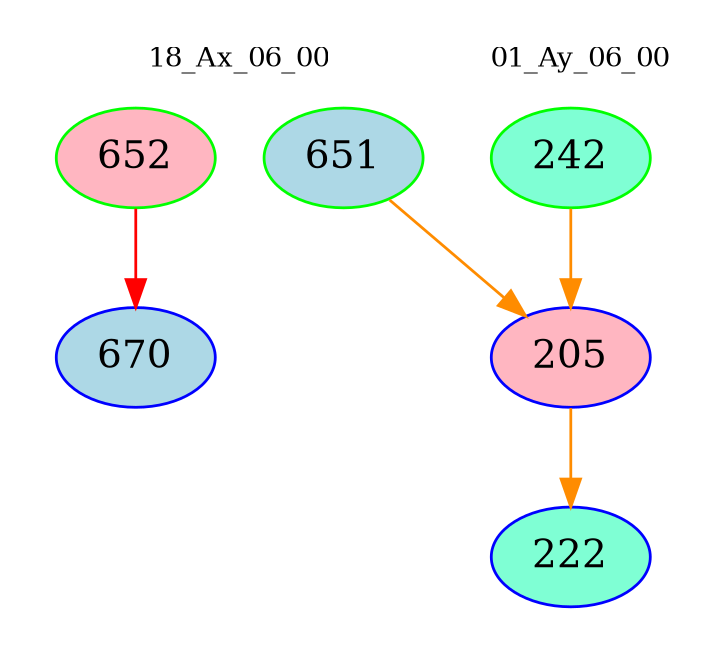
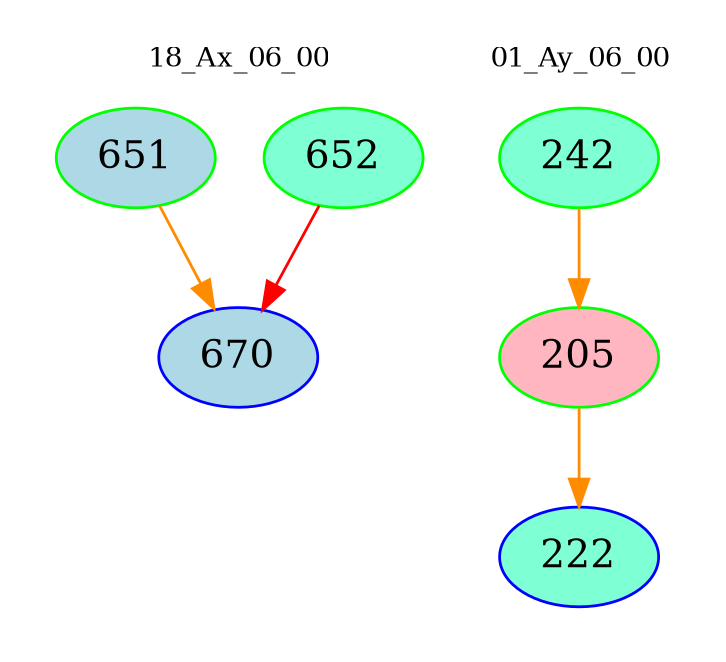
(136, 158) -> (344, 158)
(427, 232) -> (180, 245)
(571, 357) -> (579, 357)
